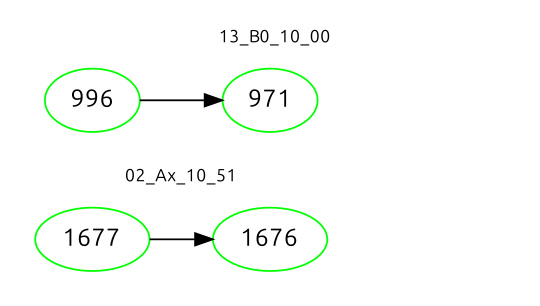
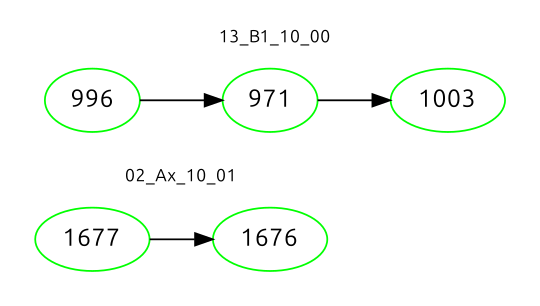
(275, 38) -> (275, 38)
none -> (448, 100)
(181, 177) -> (181, 177)
